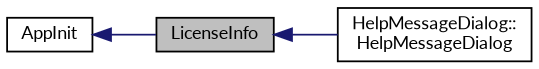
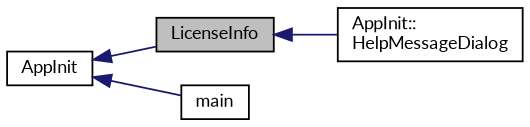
(435, 35) -> (430, 35)
none -> (215, 102)
